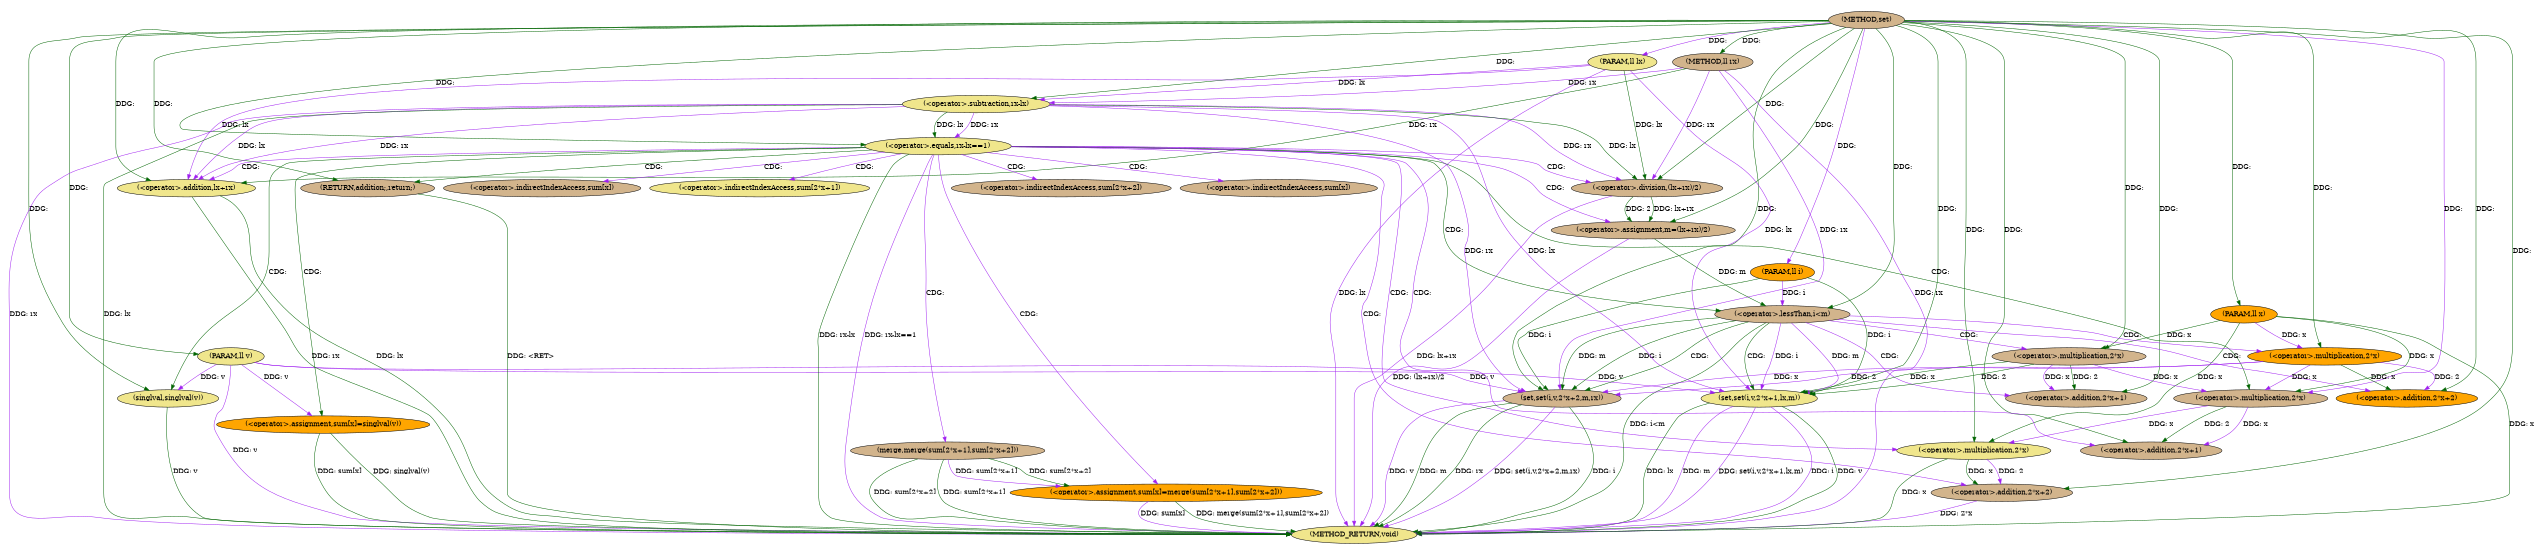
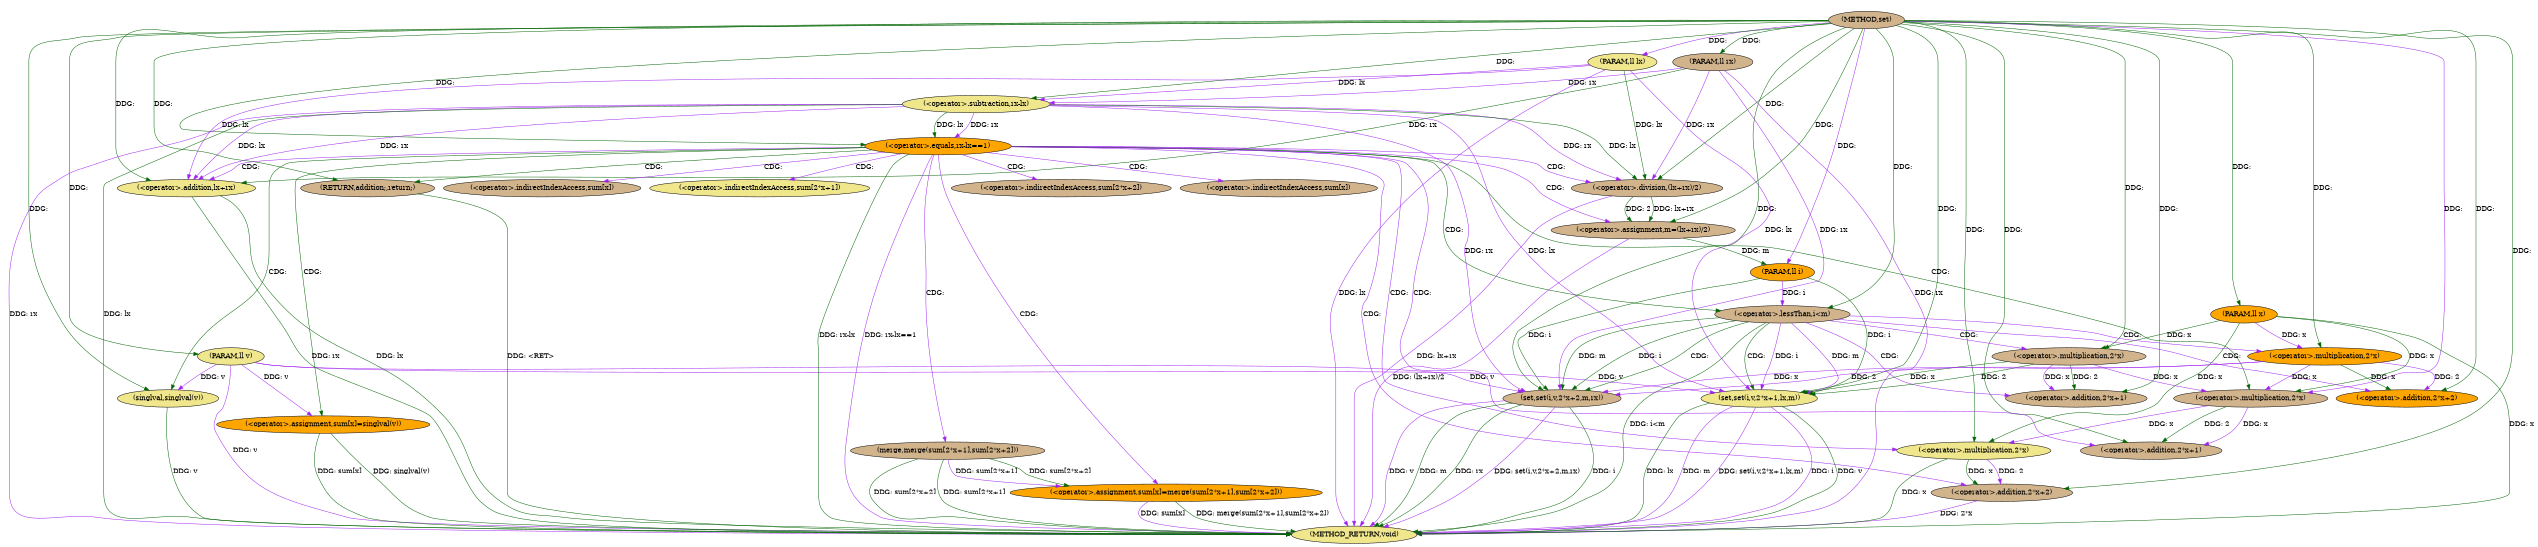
(1713, 62) -> (1713, 62)
(938, 146) -> (938, 146)
(1706, 274) -> (1727, 250)
